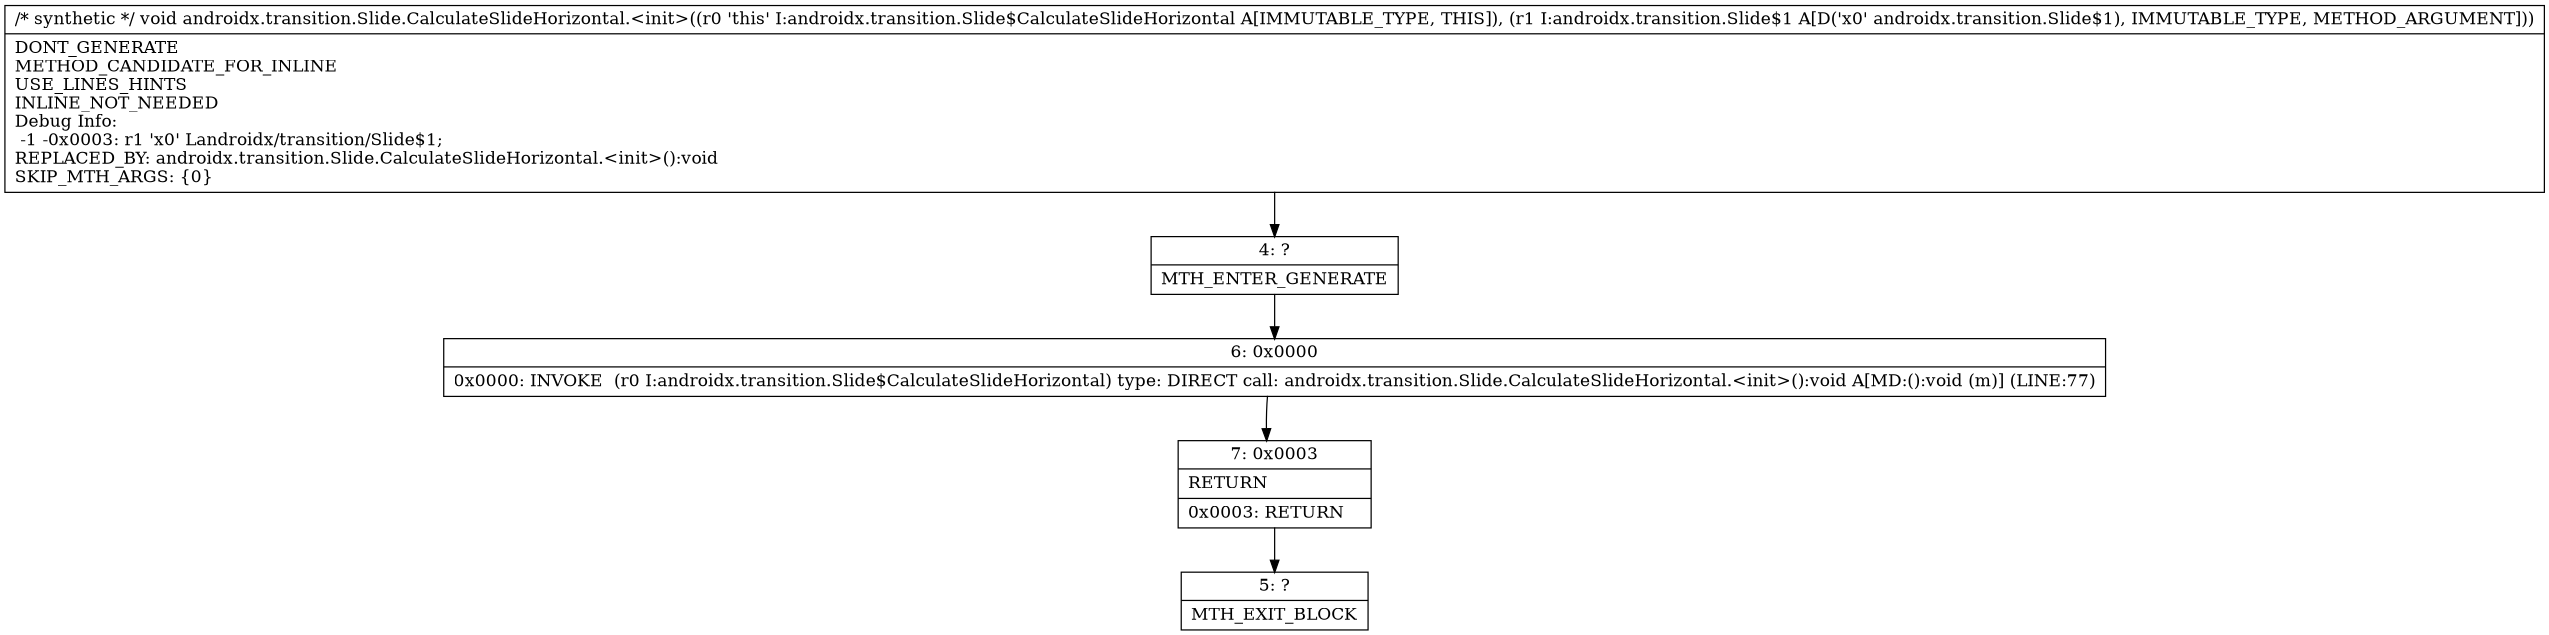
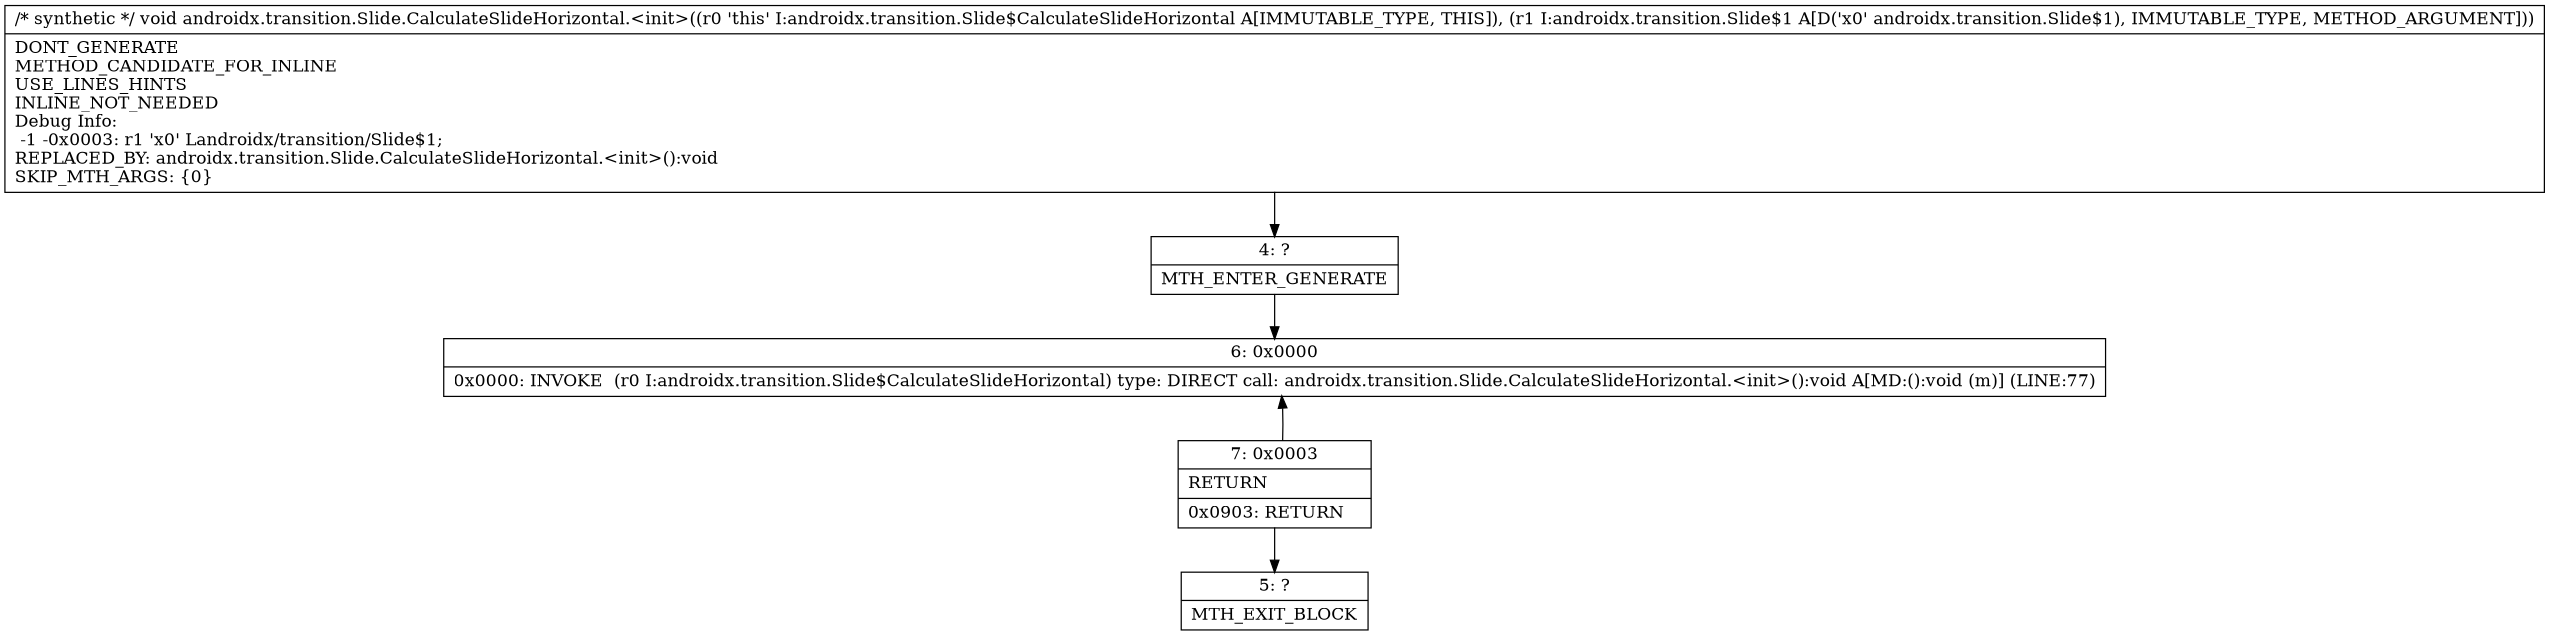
(1267, 412) -> (1283, 425)
(1275, 513) -> (1275, 513)
